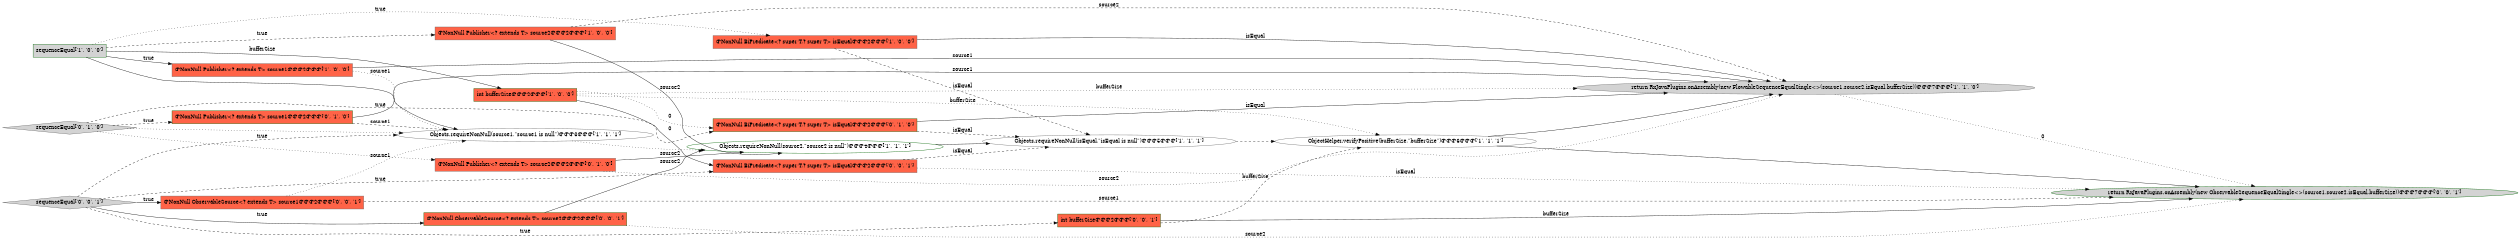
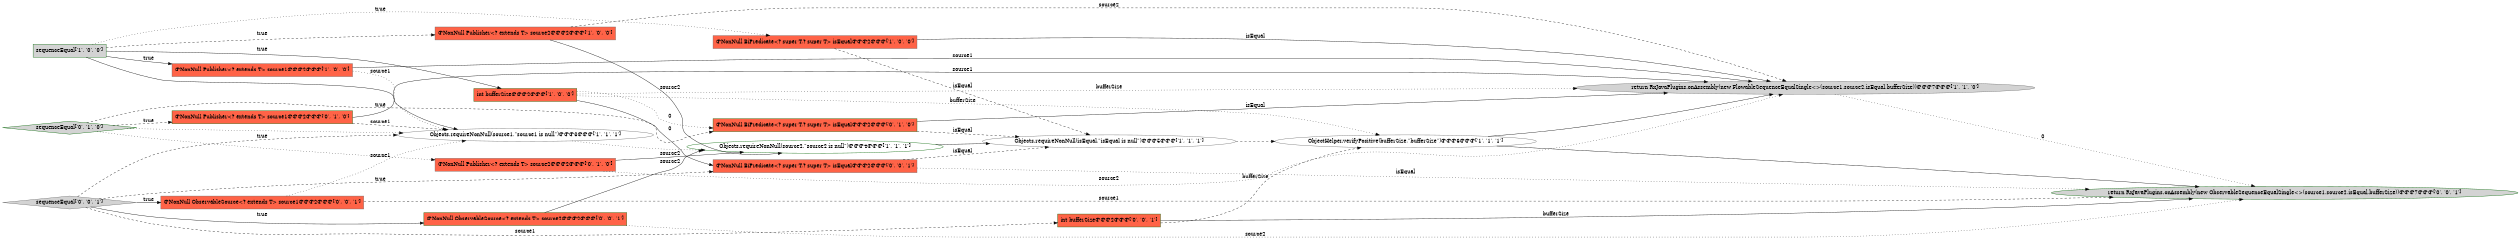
(262, 49) -> (262, 49)
(70, 128) -> (70, 128)
(525, 231) -> (525, 231)
